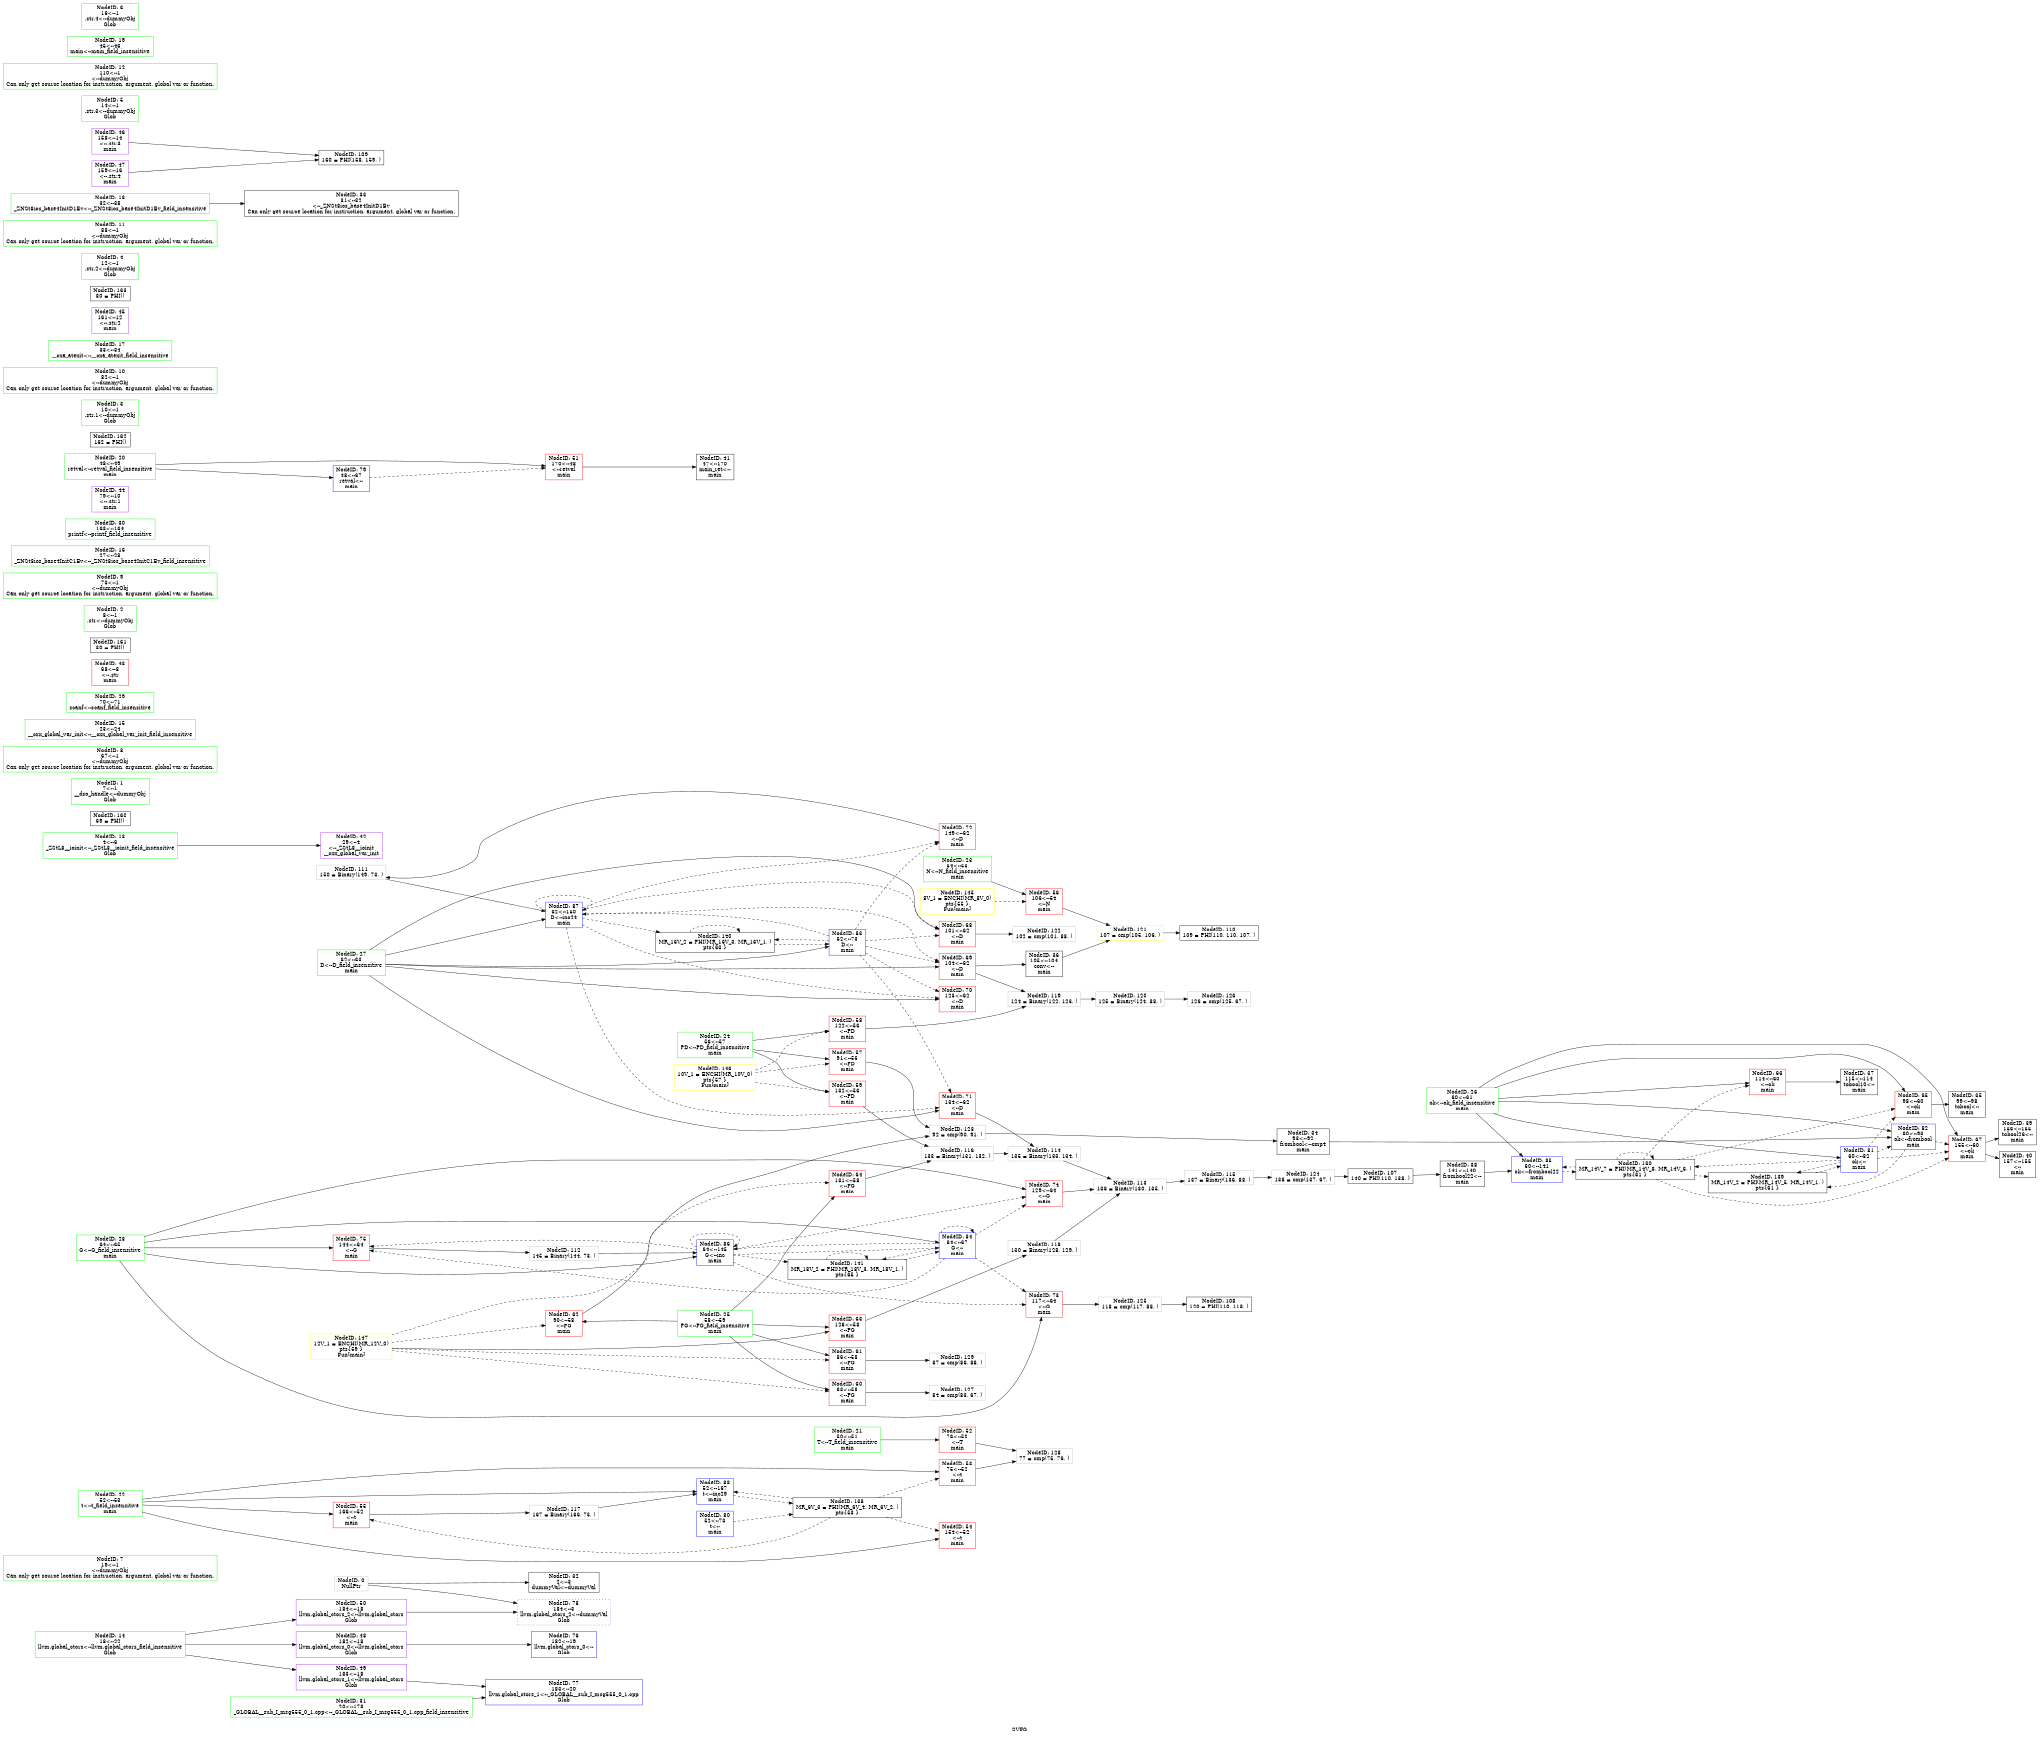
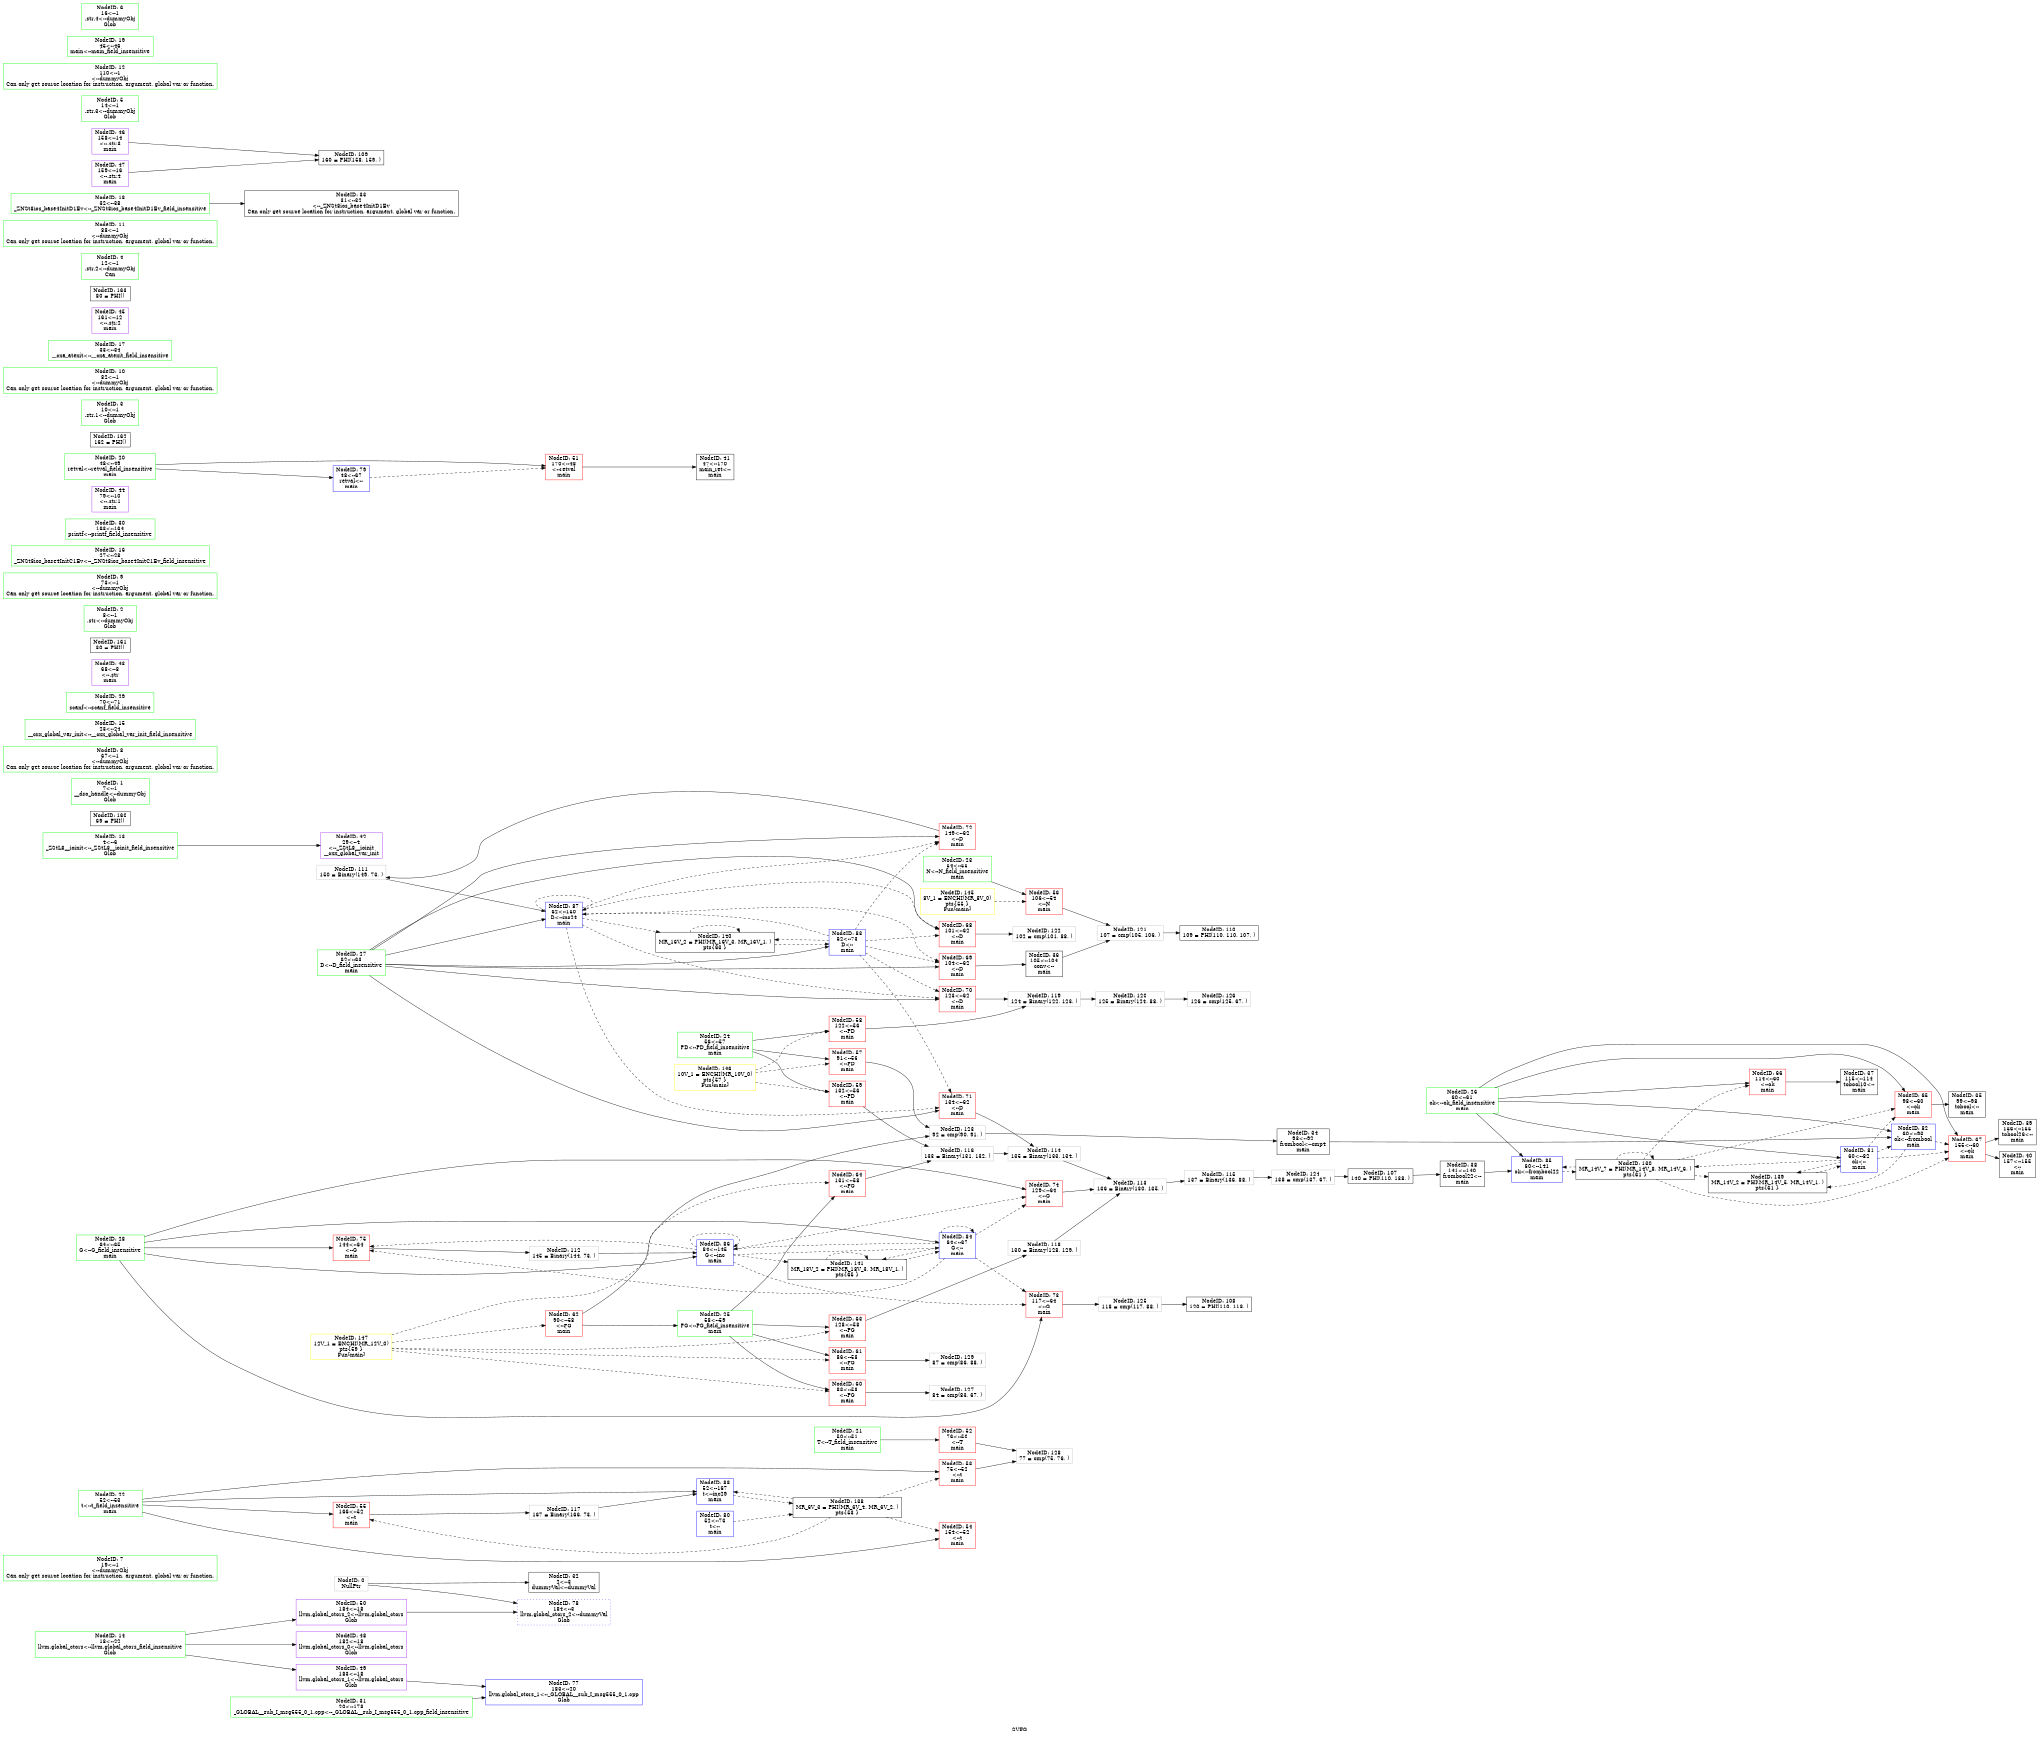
(110, 275) -> (110, 275)
(110, 672) -> (110, 672)
none -> (641, 847)
(1130, 933) -> (1130, 933)
(999, 982) -> (990, 999)
(632, 1321) -> (628, 1326)
(609, 1349) -> (609, 1349)
(564, 1645) -> none
